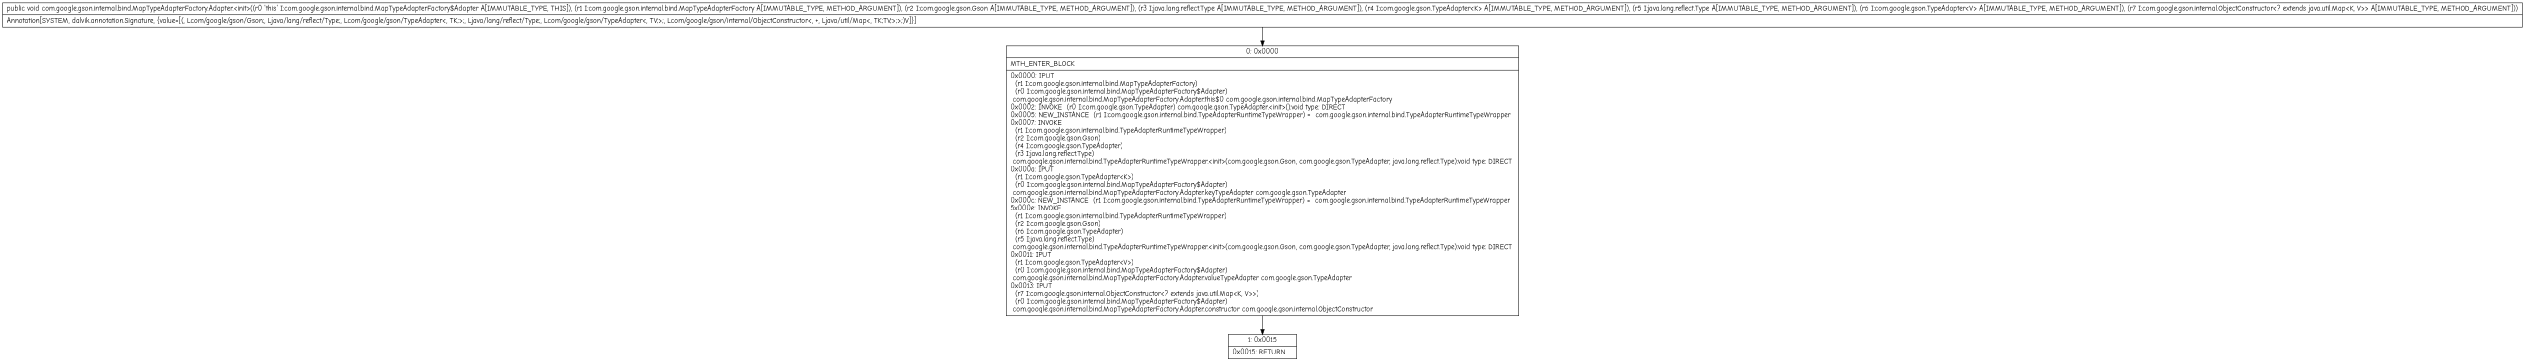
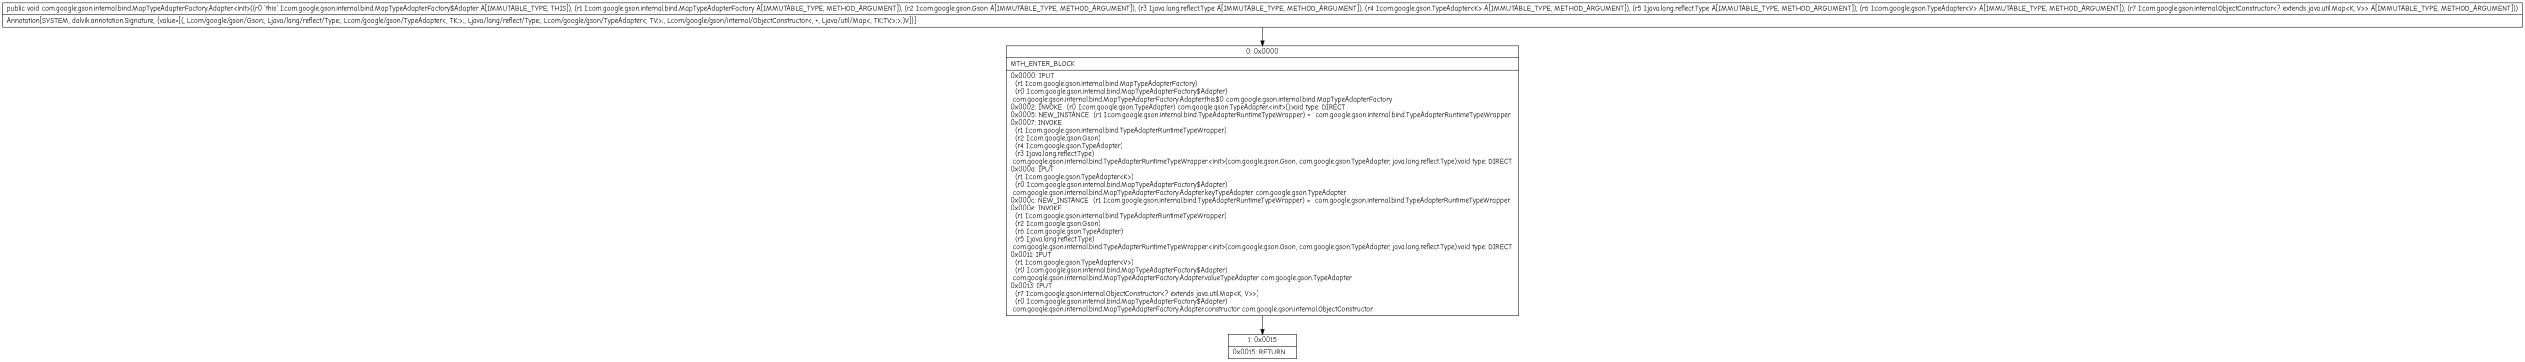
(1038, 208) -> (1039, 208)
